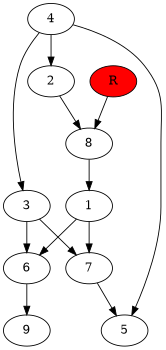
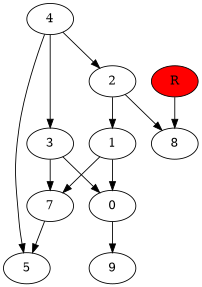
(89, 171) -> (112, 108)
(27, 268) -> (112, 206)
